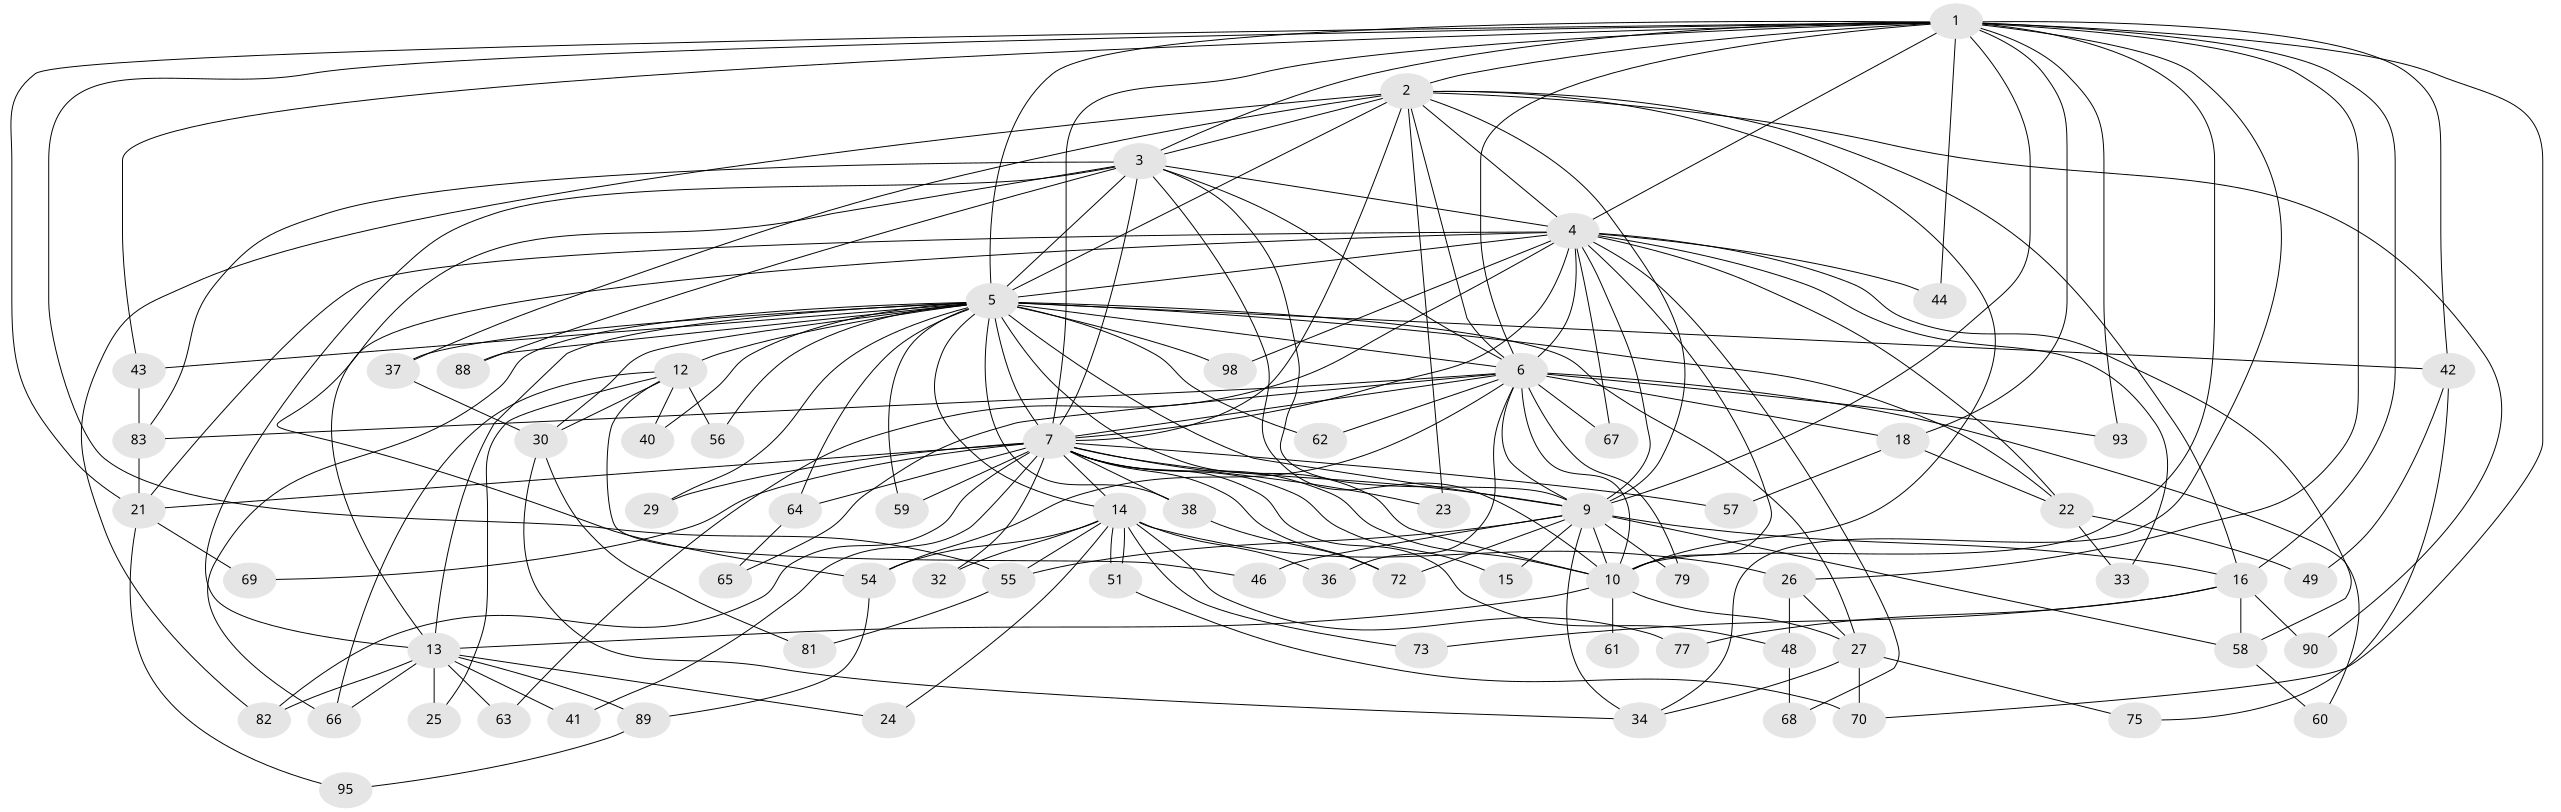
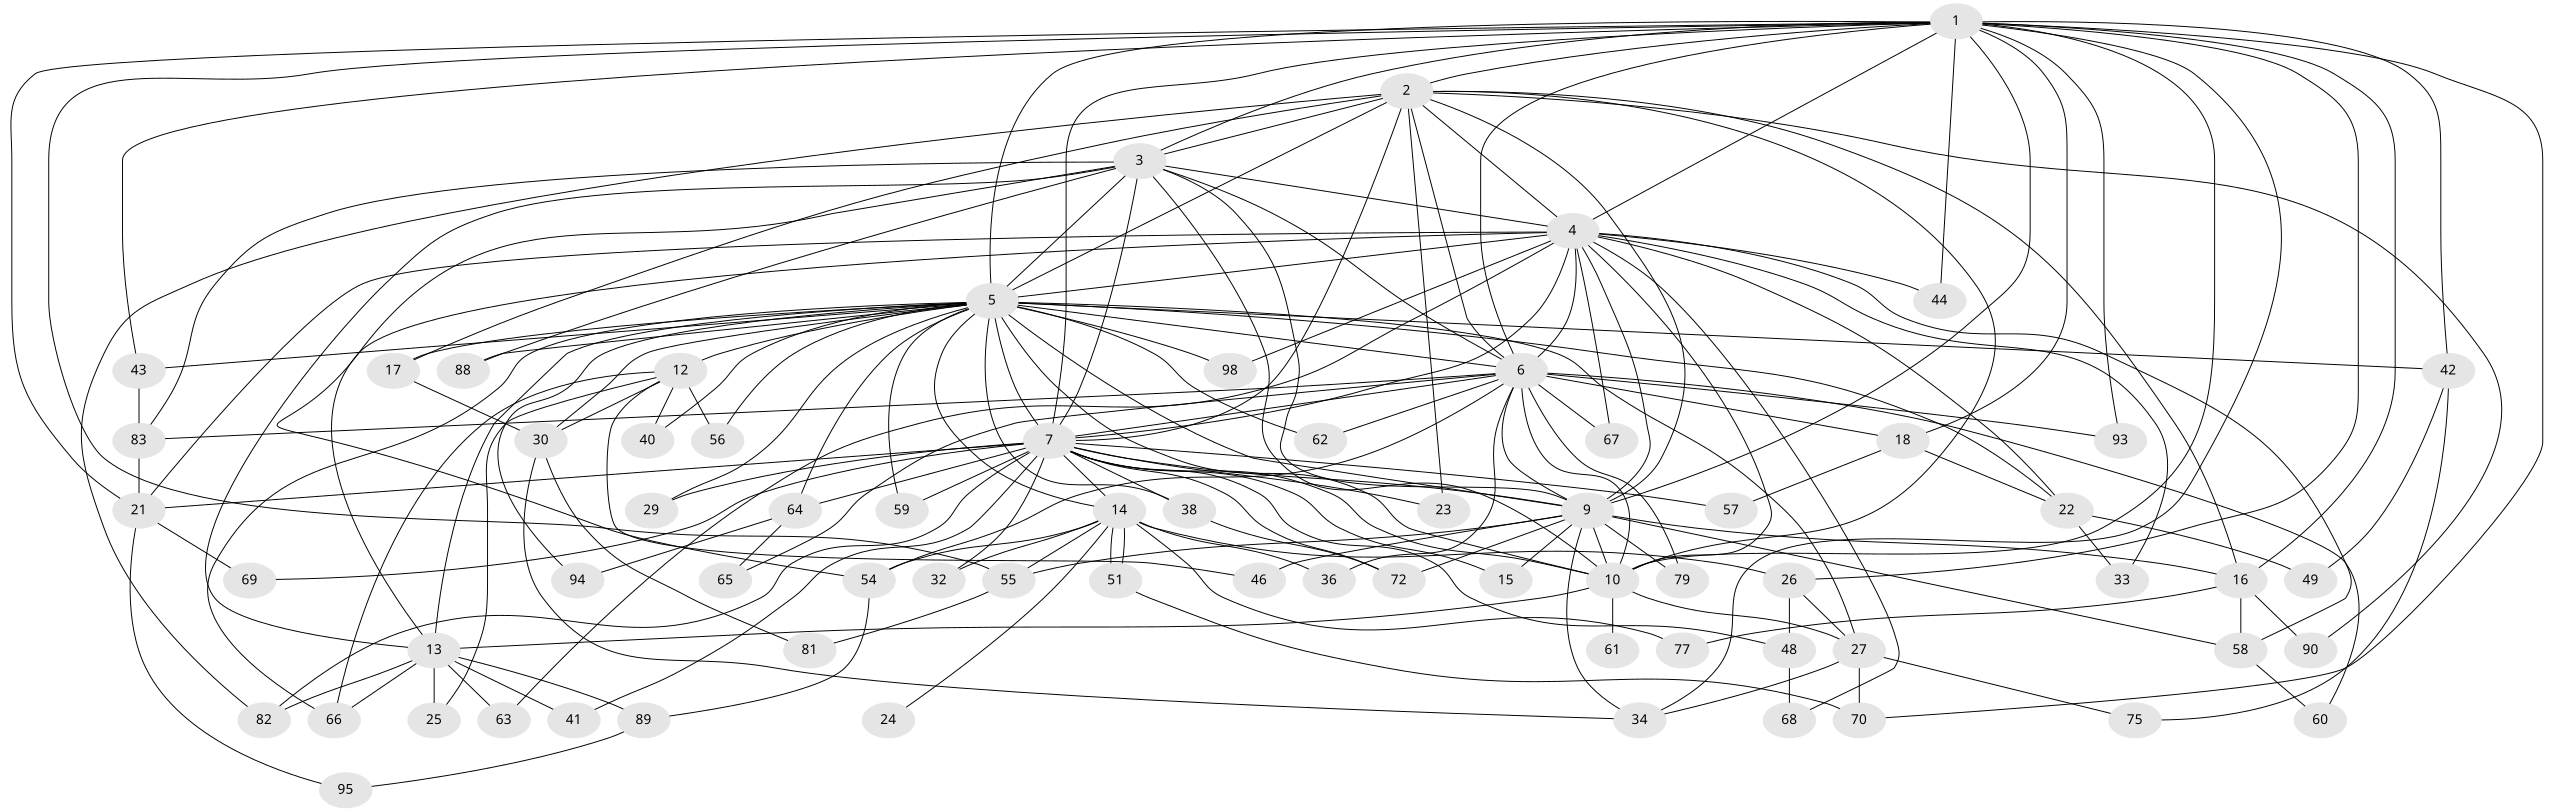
(393, 371) -> (393, 371)
none -> (578, 581)
(1421, 650) -> none
(671, 687) -> none
